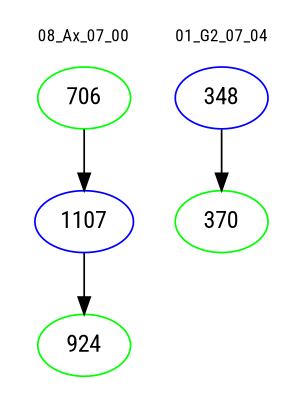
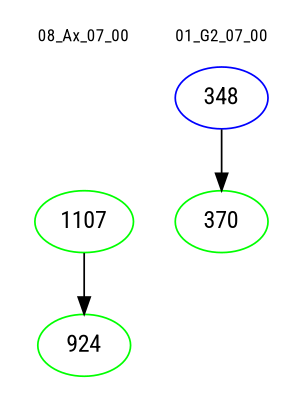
(222, 37) -> (222, 37)
(84, 98) -> none
(84, 222) -> (84, 222)
